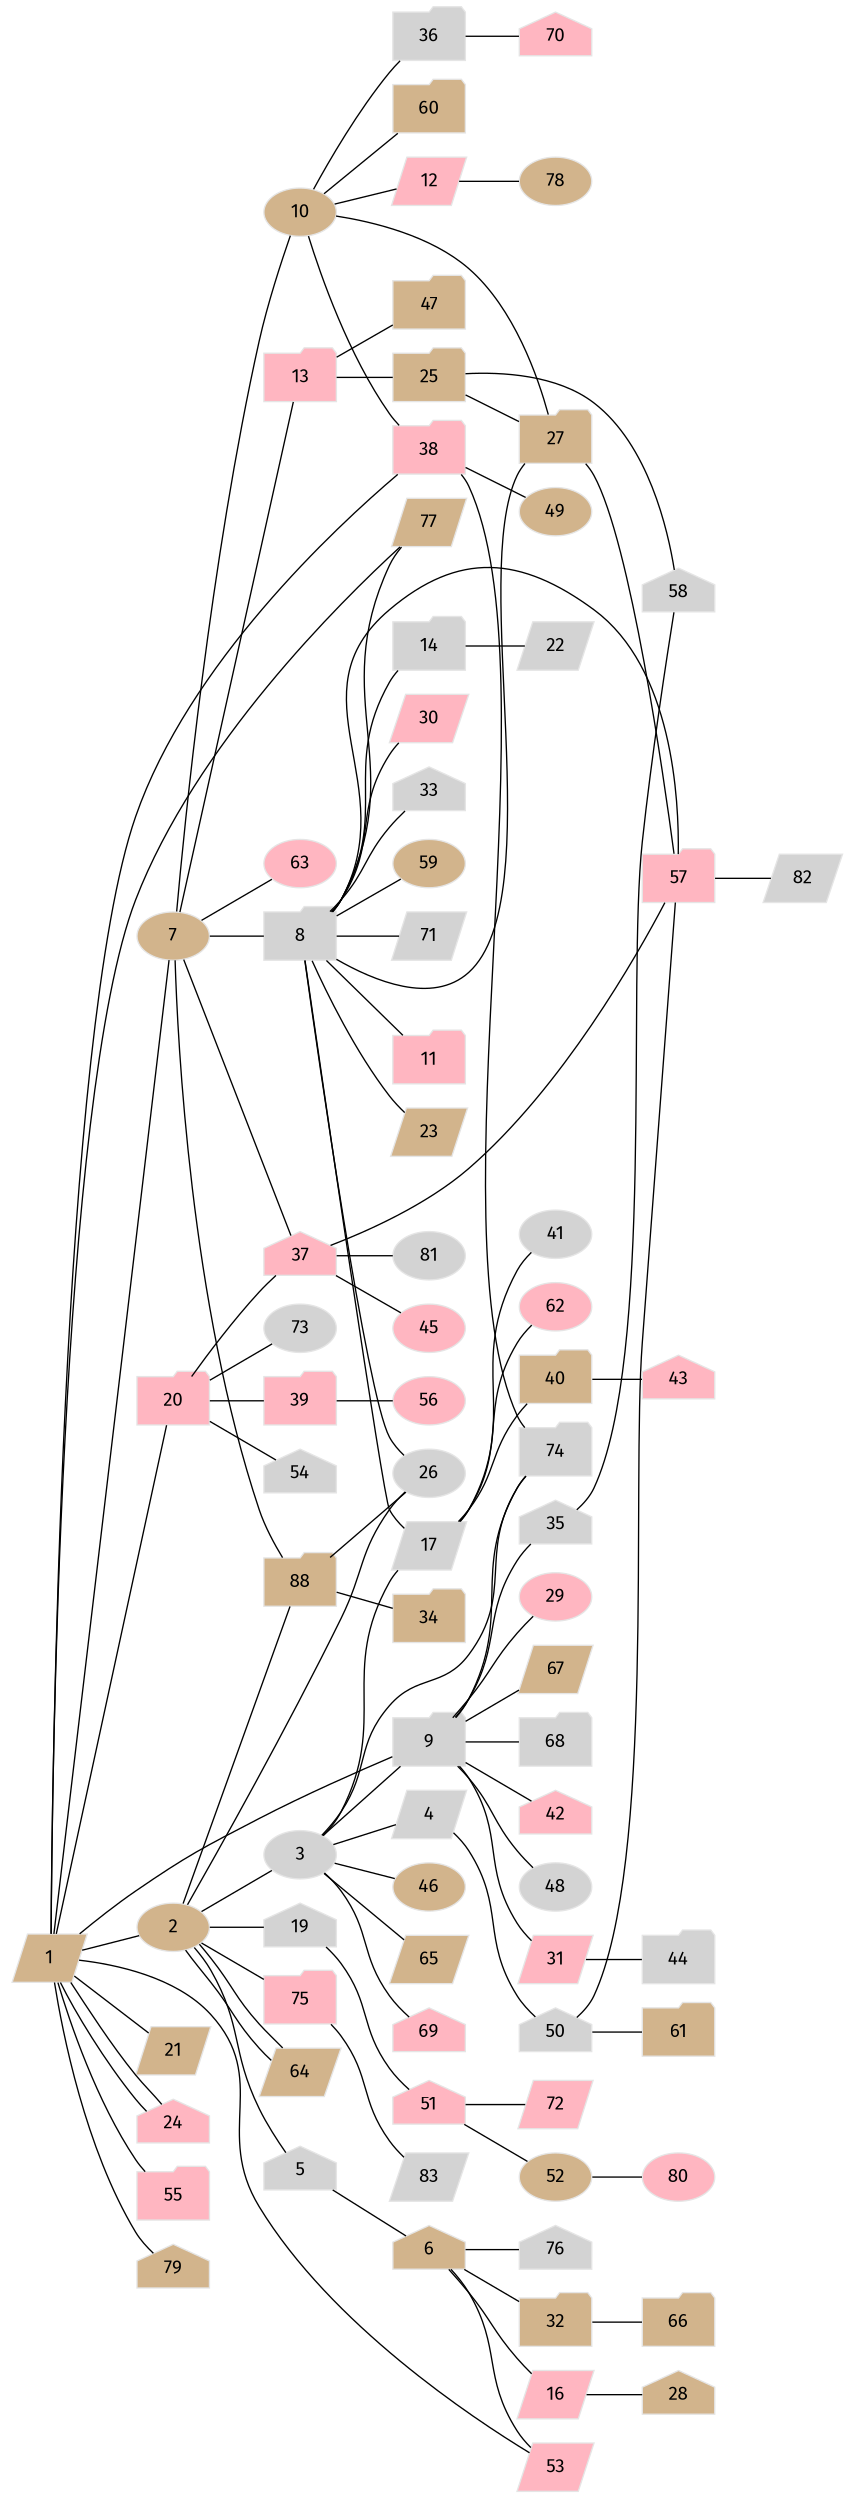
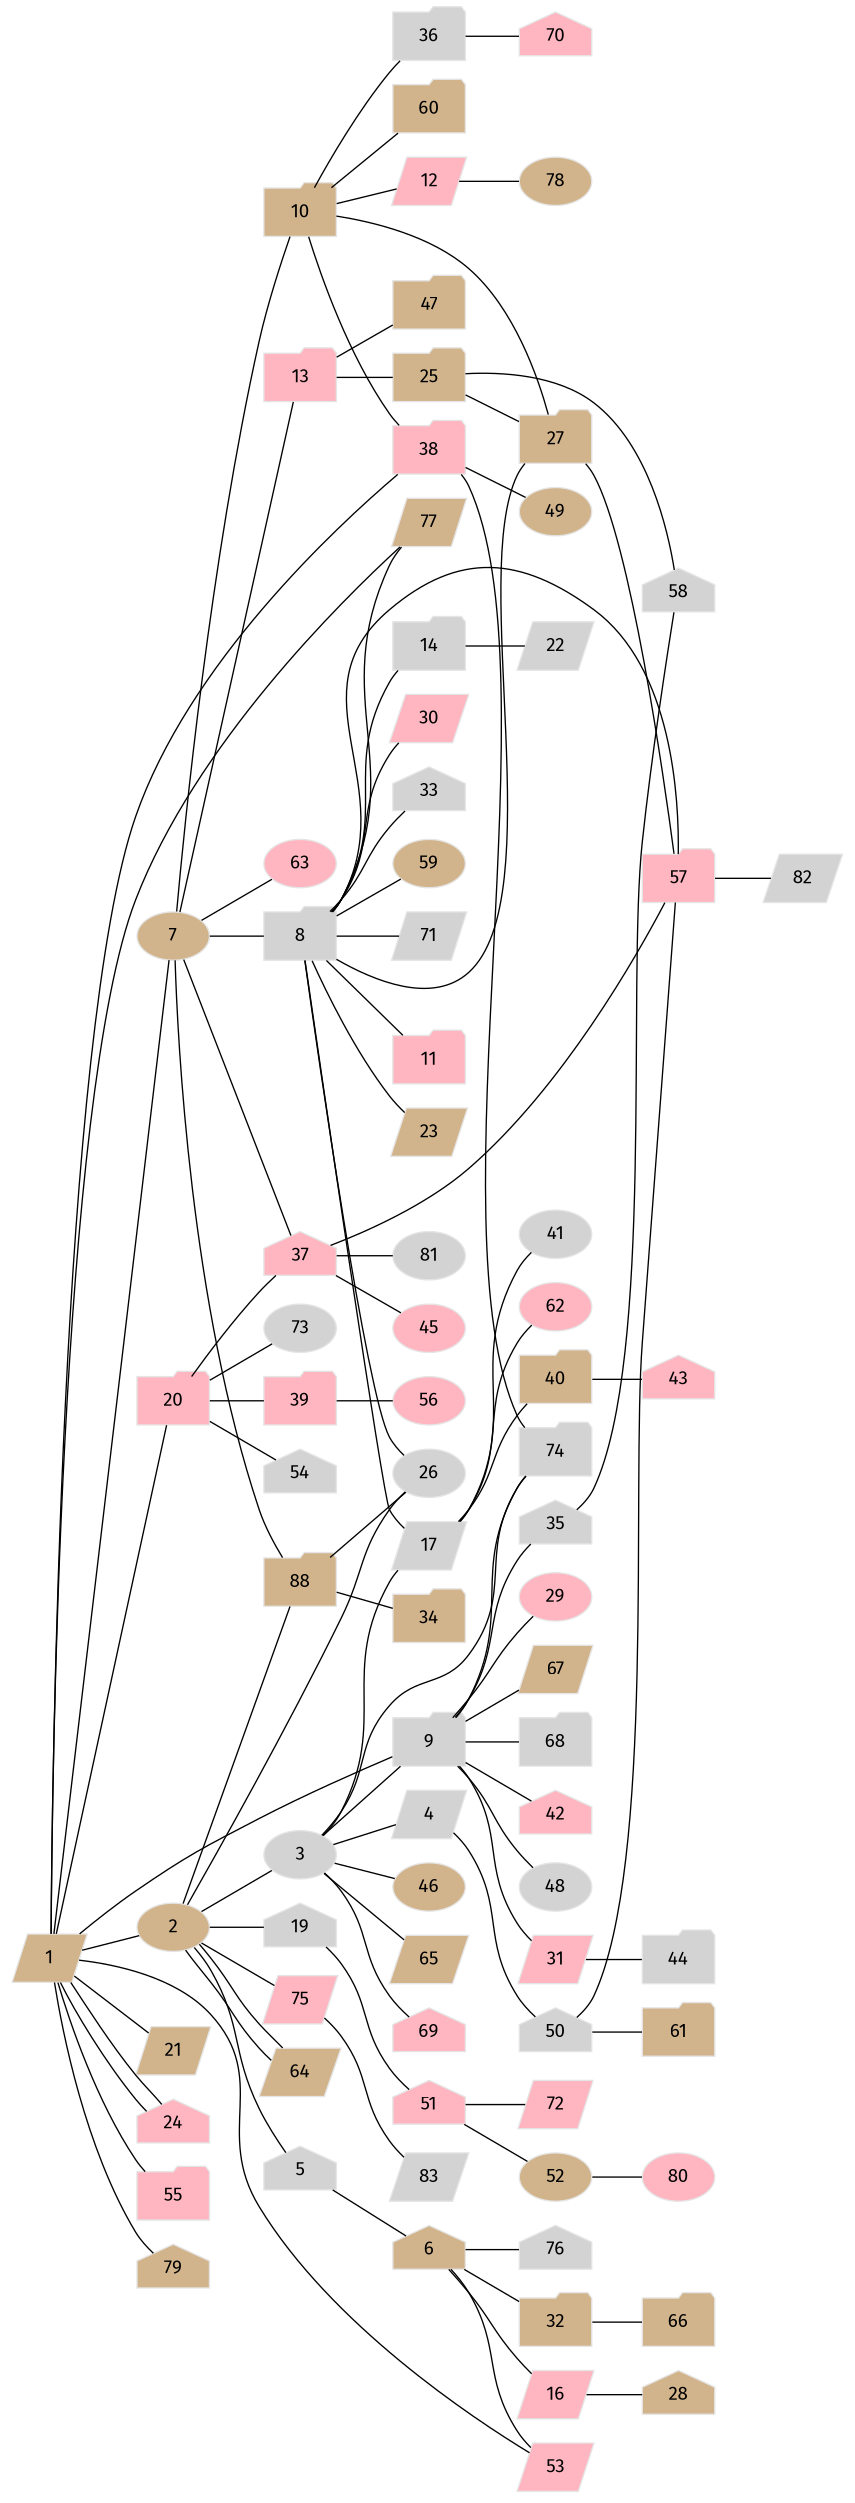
(300, 212) -> (300, 212)
(300, 2000) -> (300, 2000)
